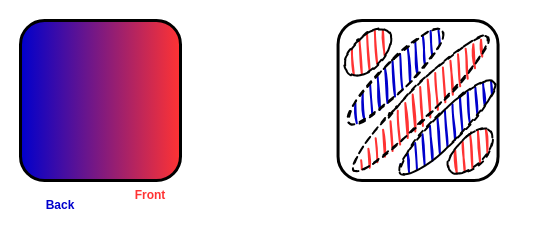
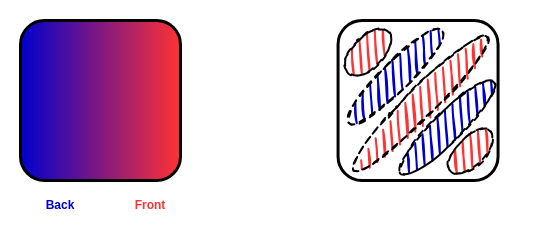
(151, 196) -> (151, 206)
